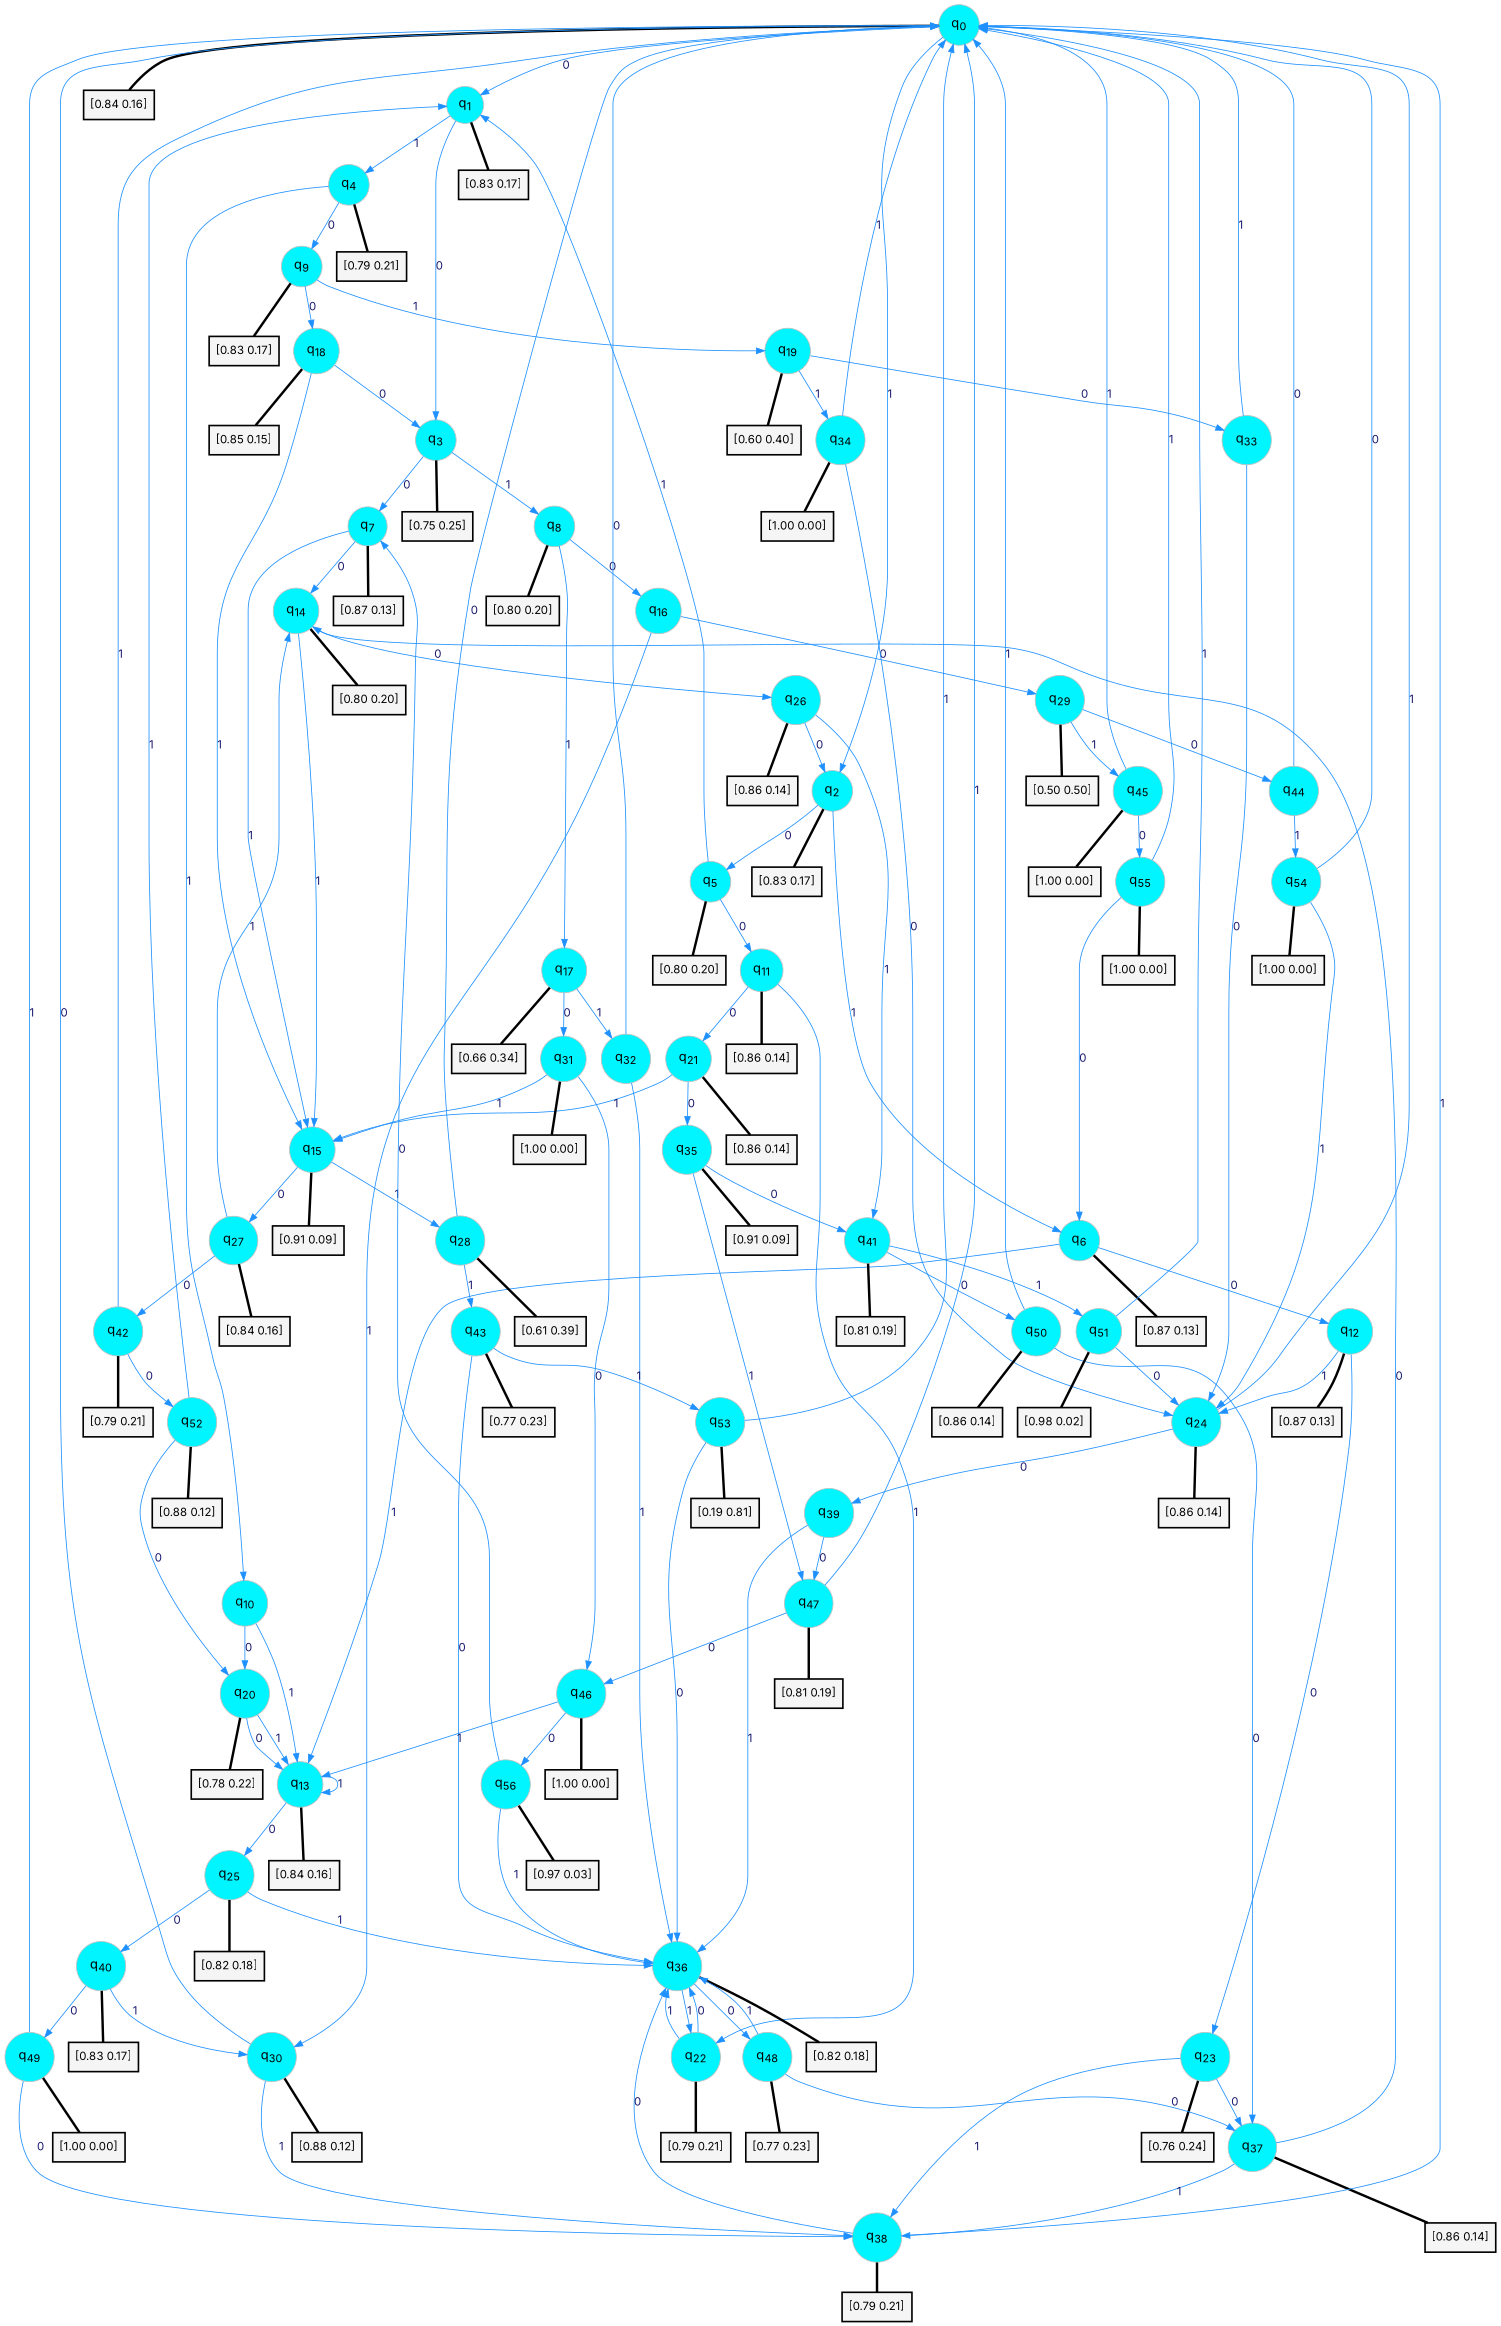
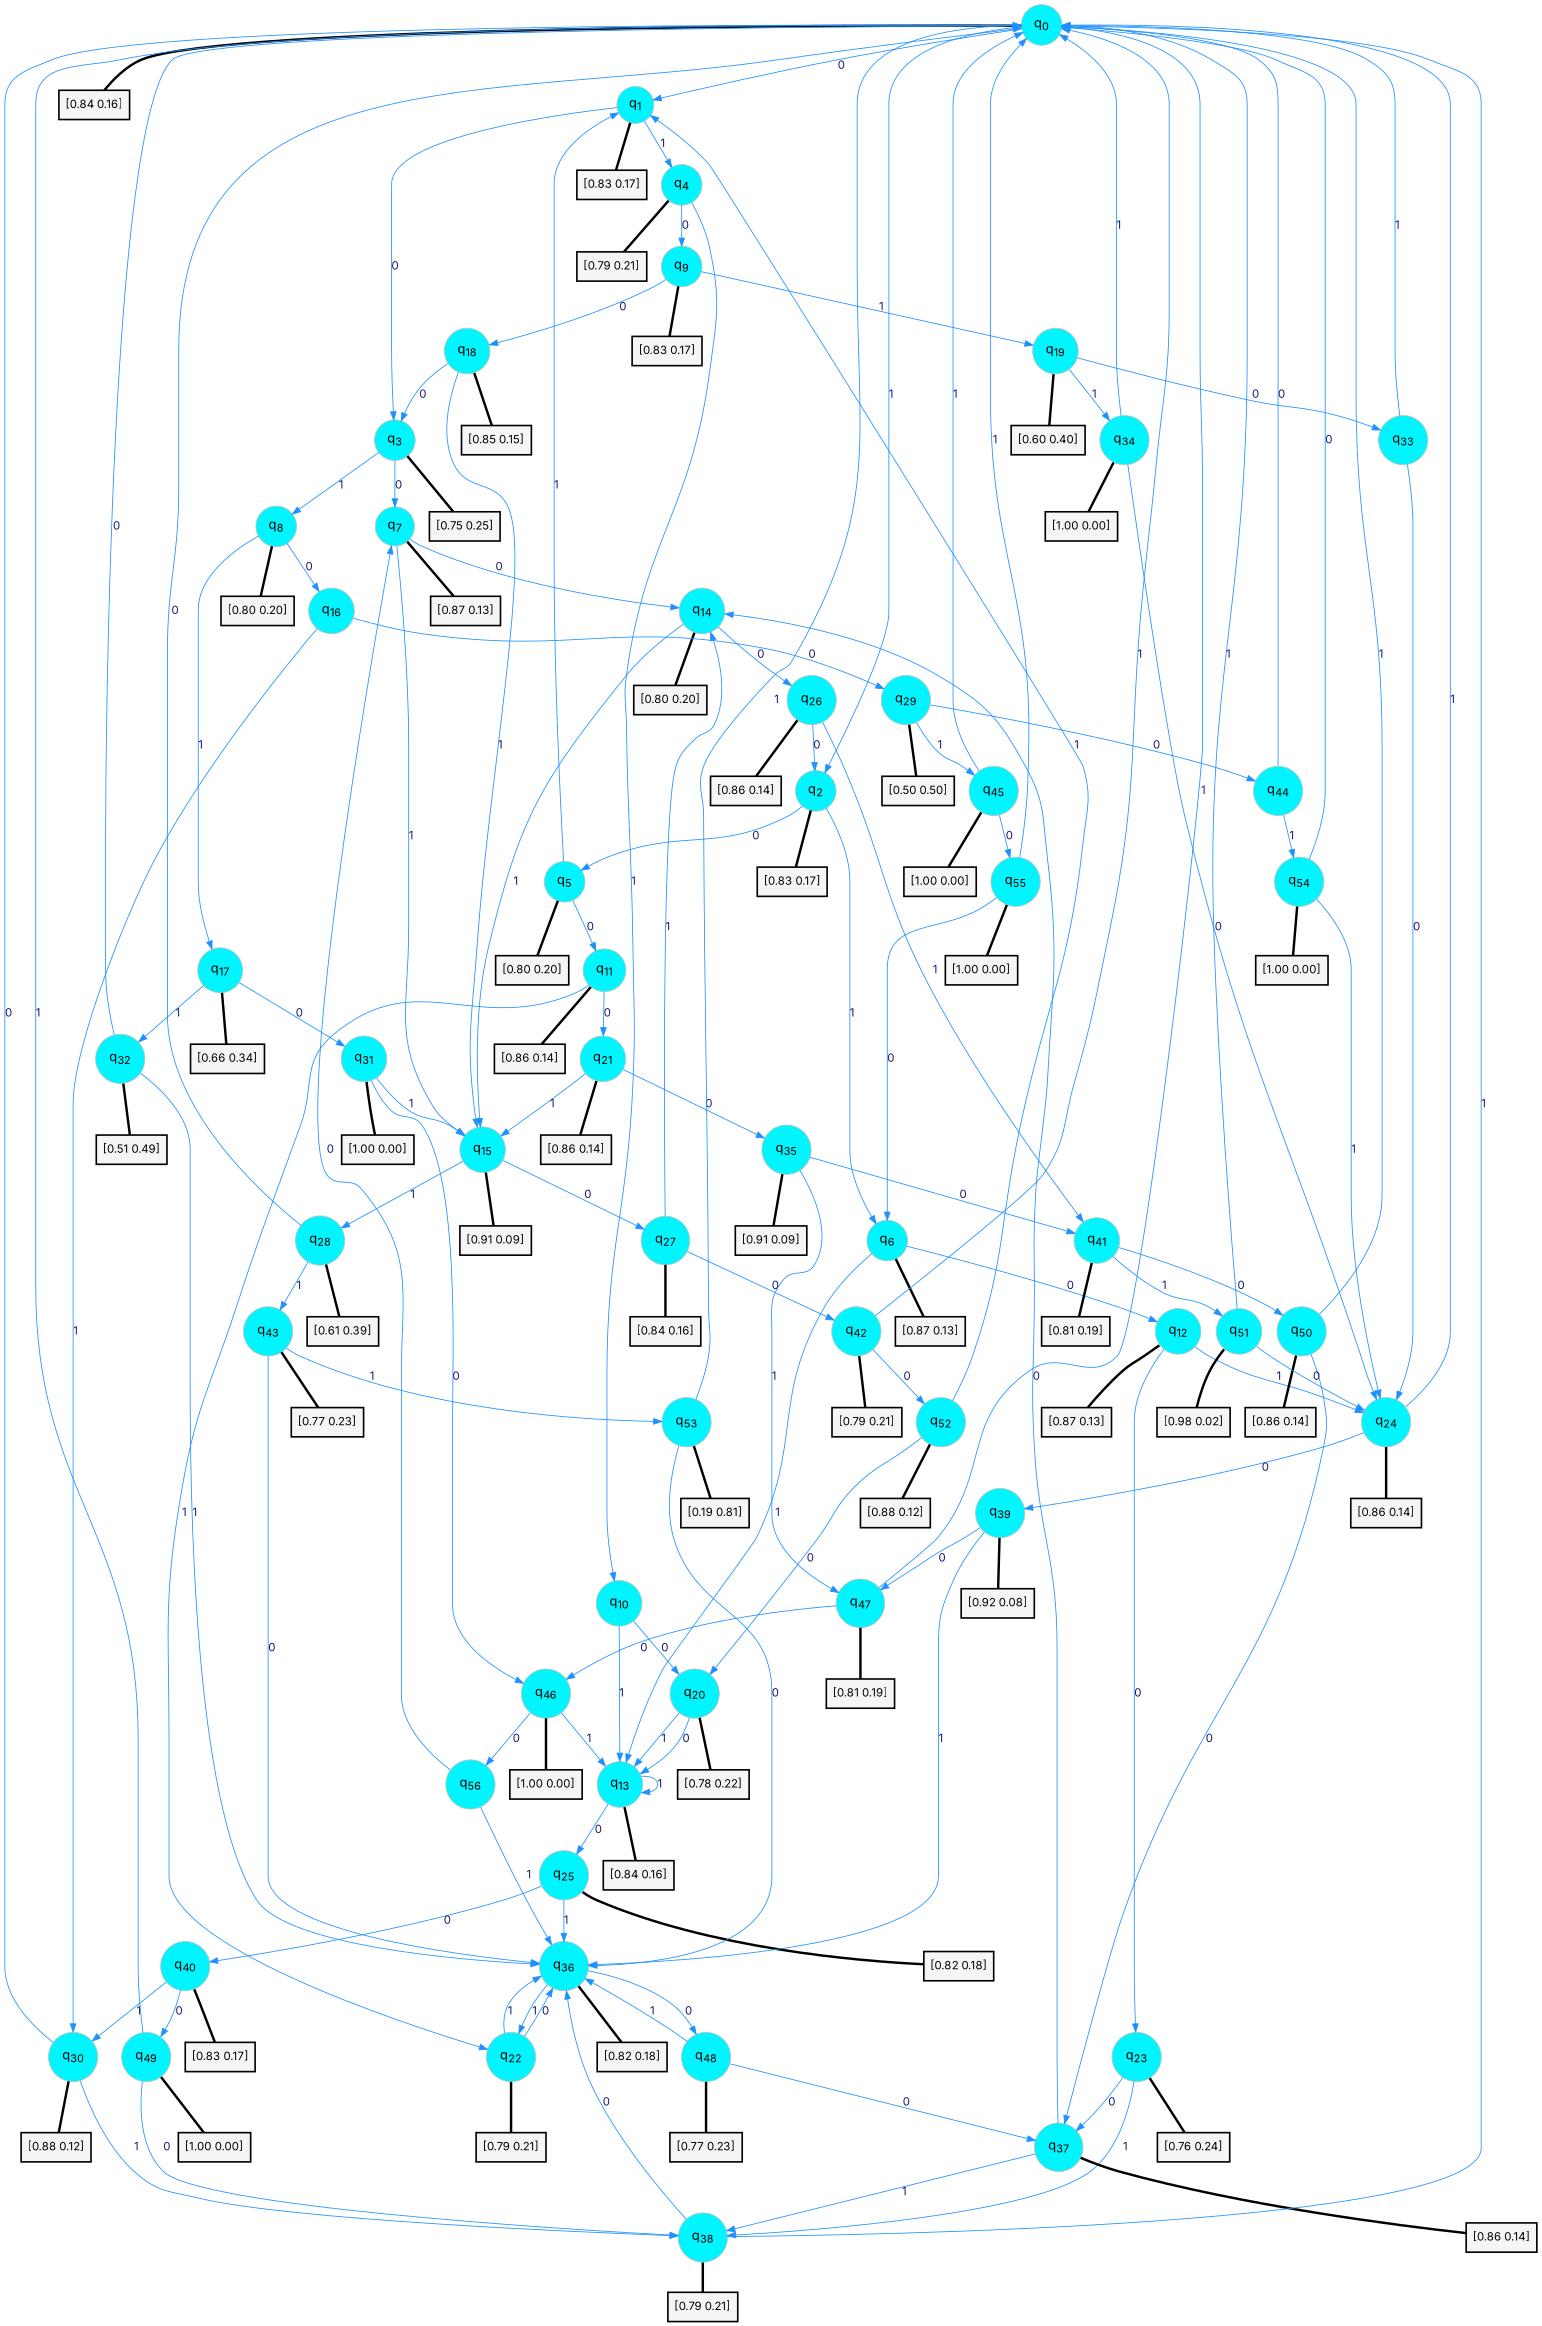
none -> (132, 1150)
none -> (998, 1603)
(563, 1875) -> none
